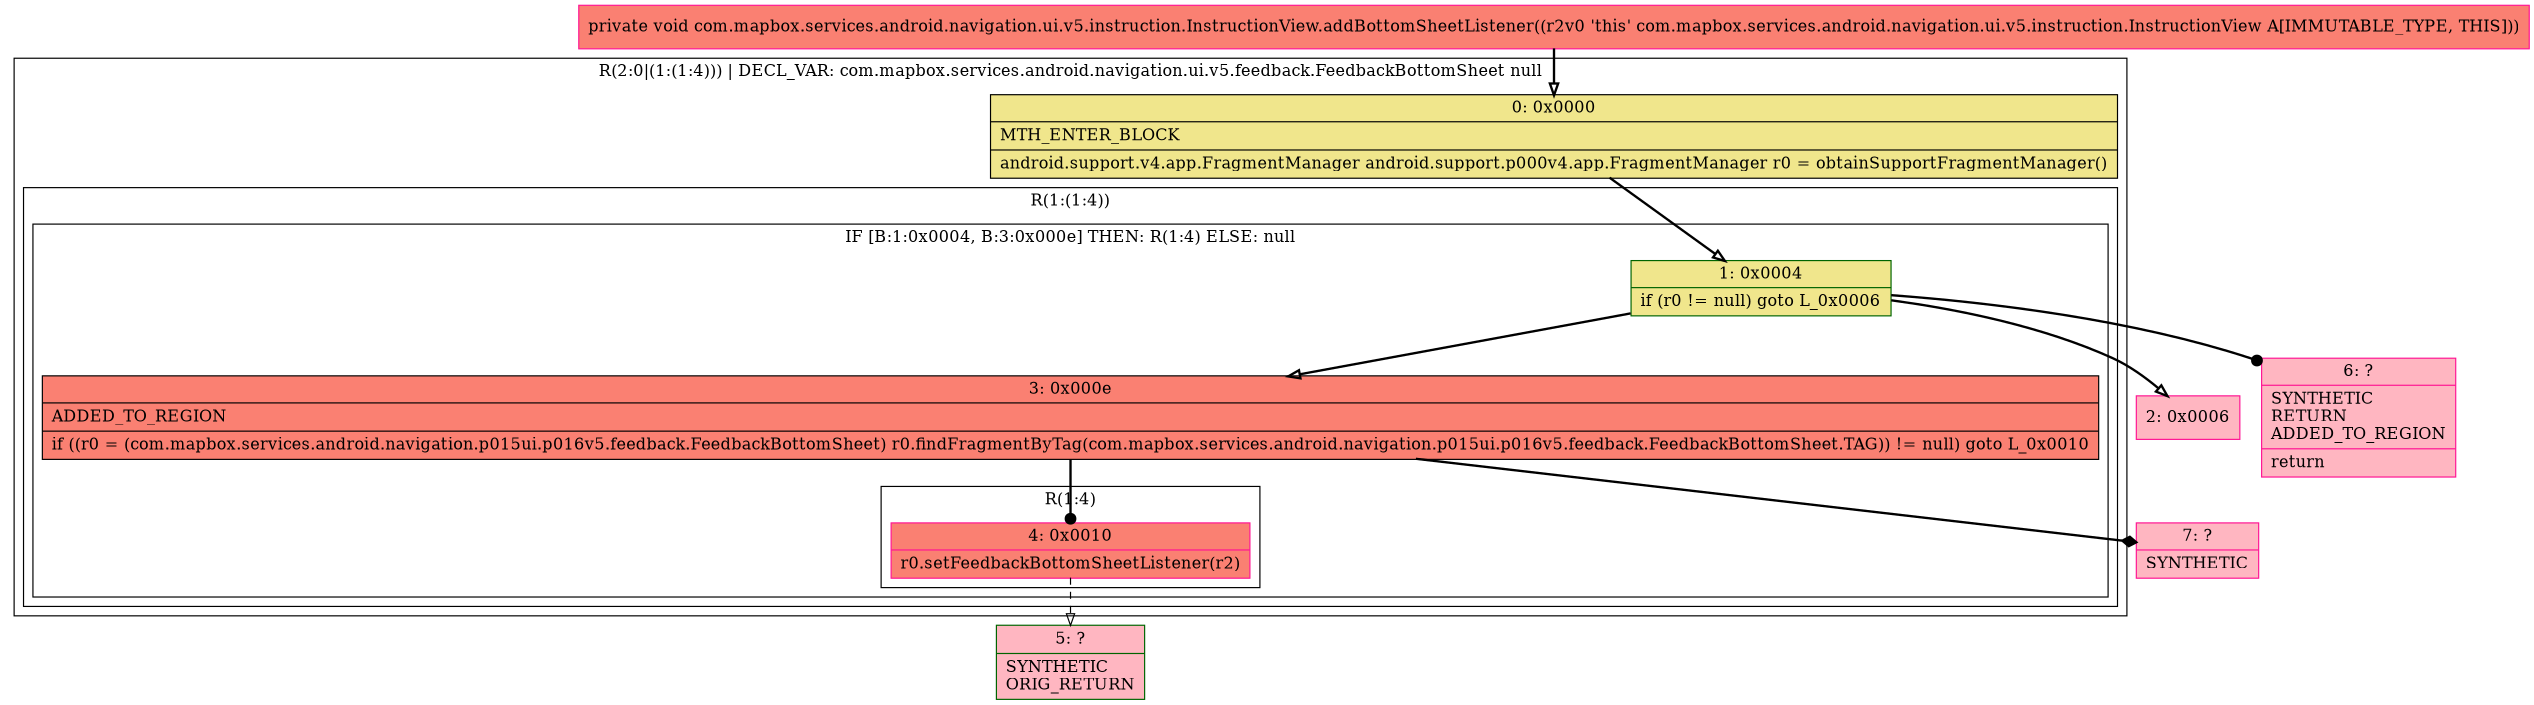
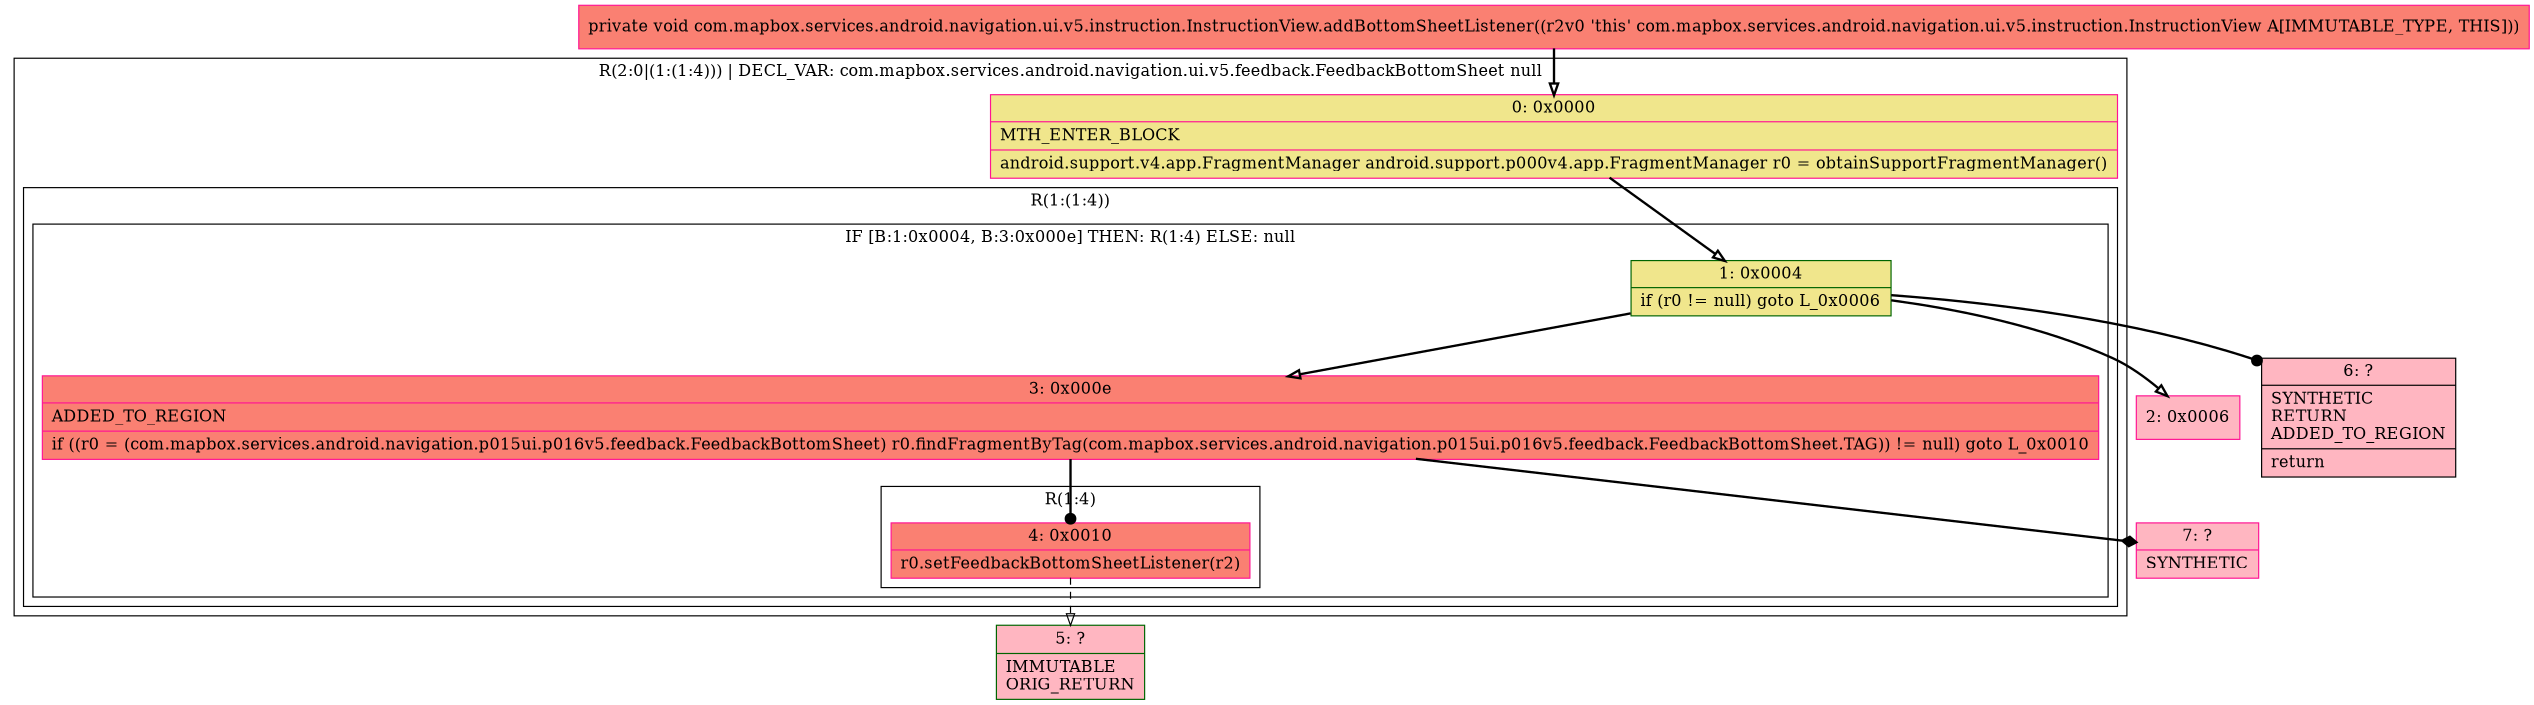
(1554, 136) -> (1554, 136)
(1071, 418) -> (1071, 418)
(2359, 418) -> (2359, 418)
(1058, 667) -> (1061, 667)
